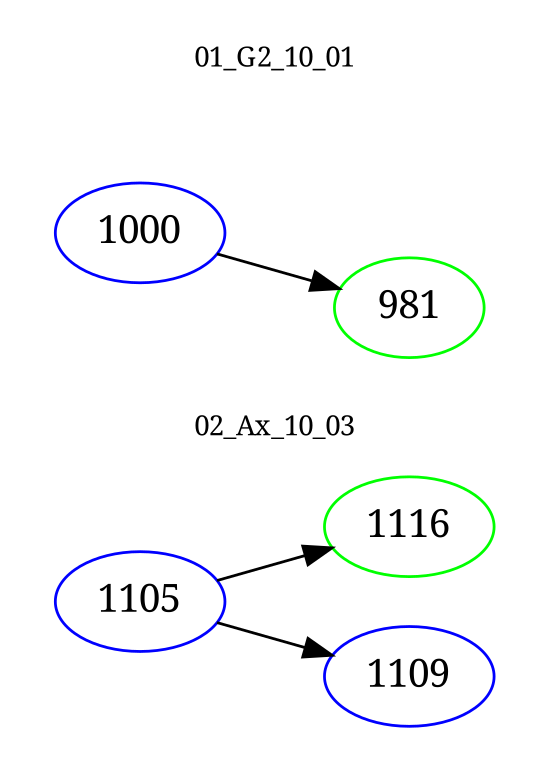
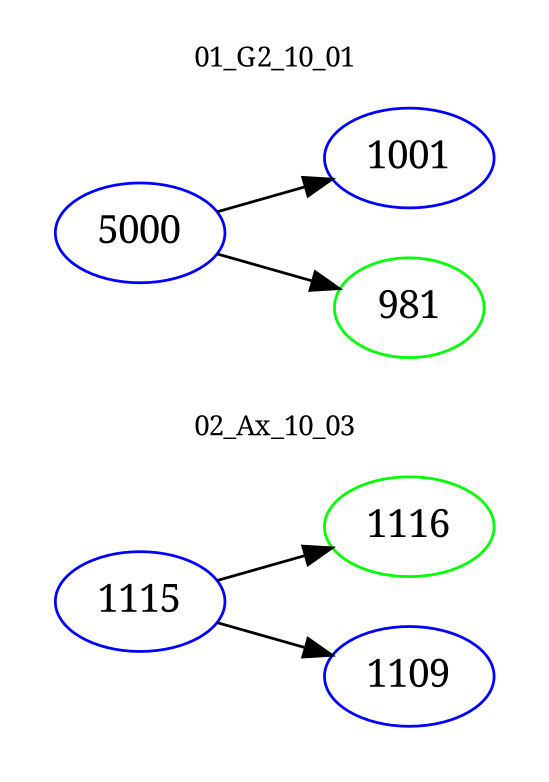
none -> (409, 158)
(140, 233) -> (140, 233)
(140, 602) -> (140, 602)
